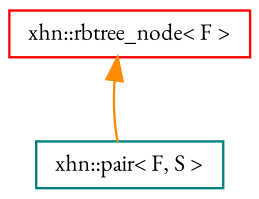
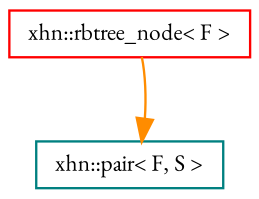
(114, 111) -> (145, 88)
